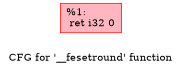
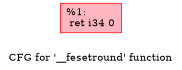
(91, 23) -> (91, 23)
